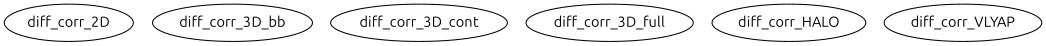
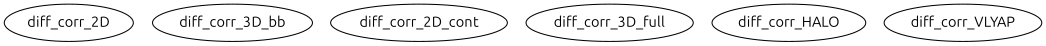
(419, 23) -> (419, 23)
